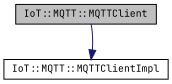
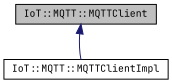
(93, 37) -> (80, 47)
